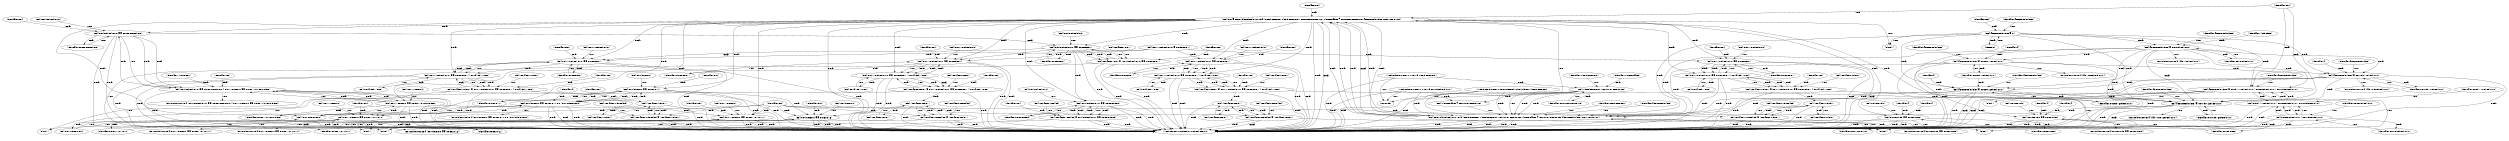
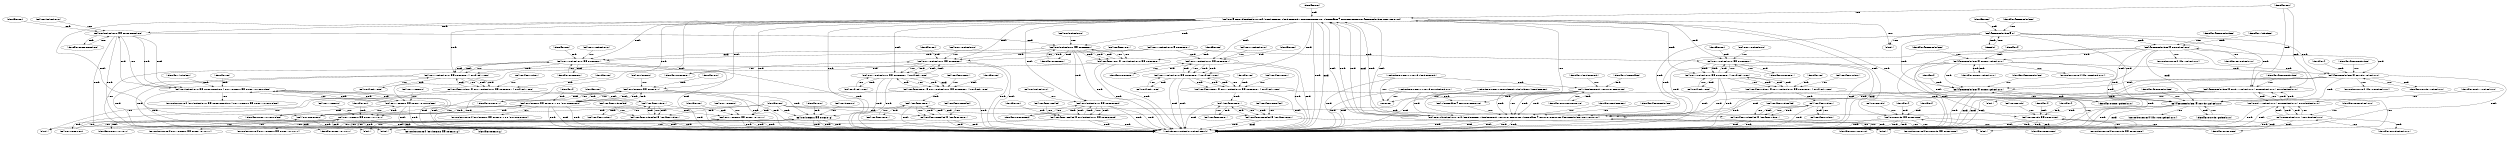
(2211, 52) -> none
(1976, 69) -> (1976, 69)
(1978, 82) -> (1945, 77)
